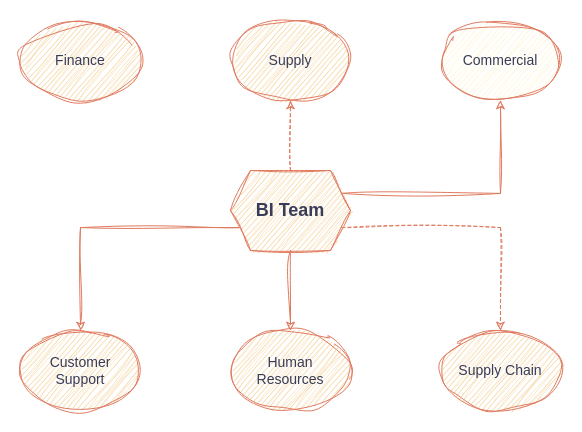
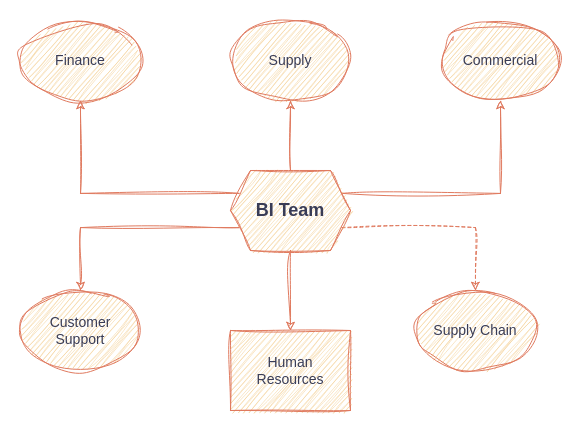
(501, 61) -> (501, 61)
(291, 139) -> (291, 139)
none -> (117, 193)
(81, 371) -> (81, 331)
(291, 371) -> (291, 371)
(501, 371) -> (476, 331)
